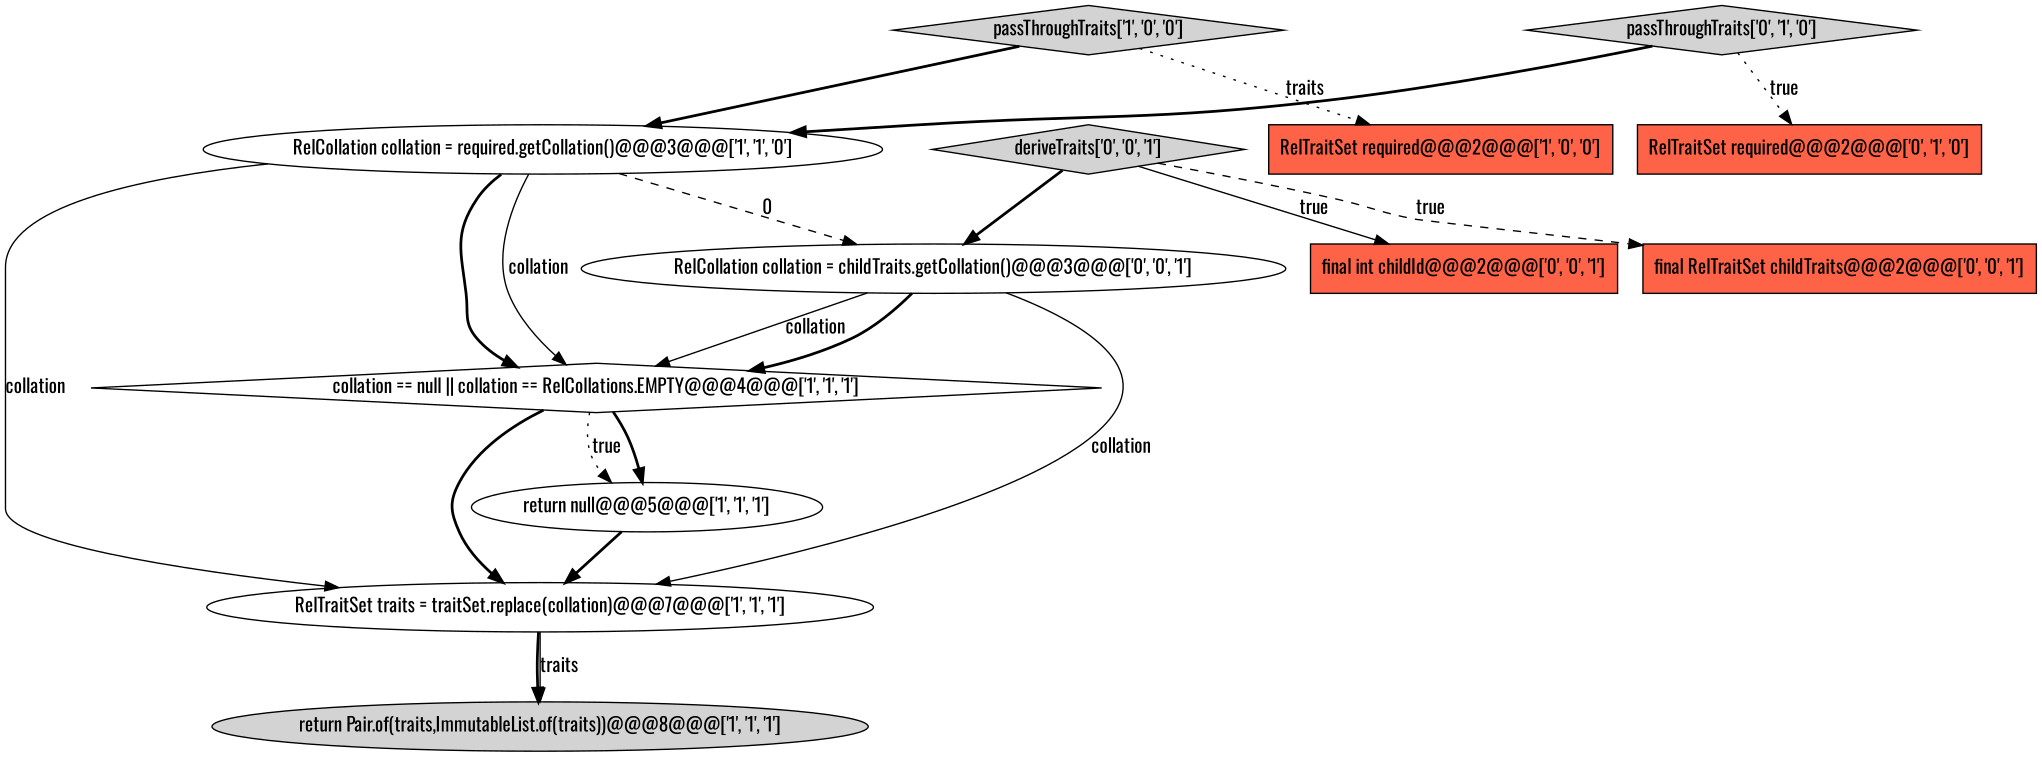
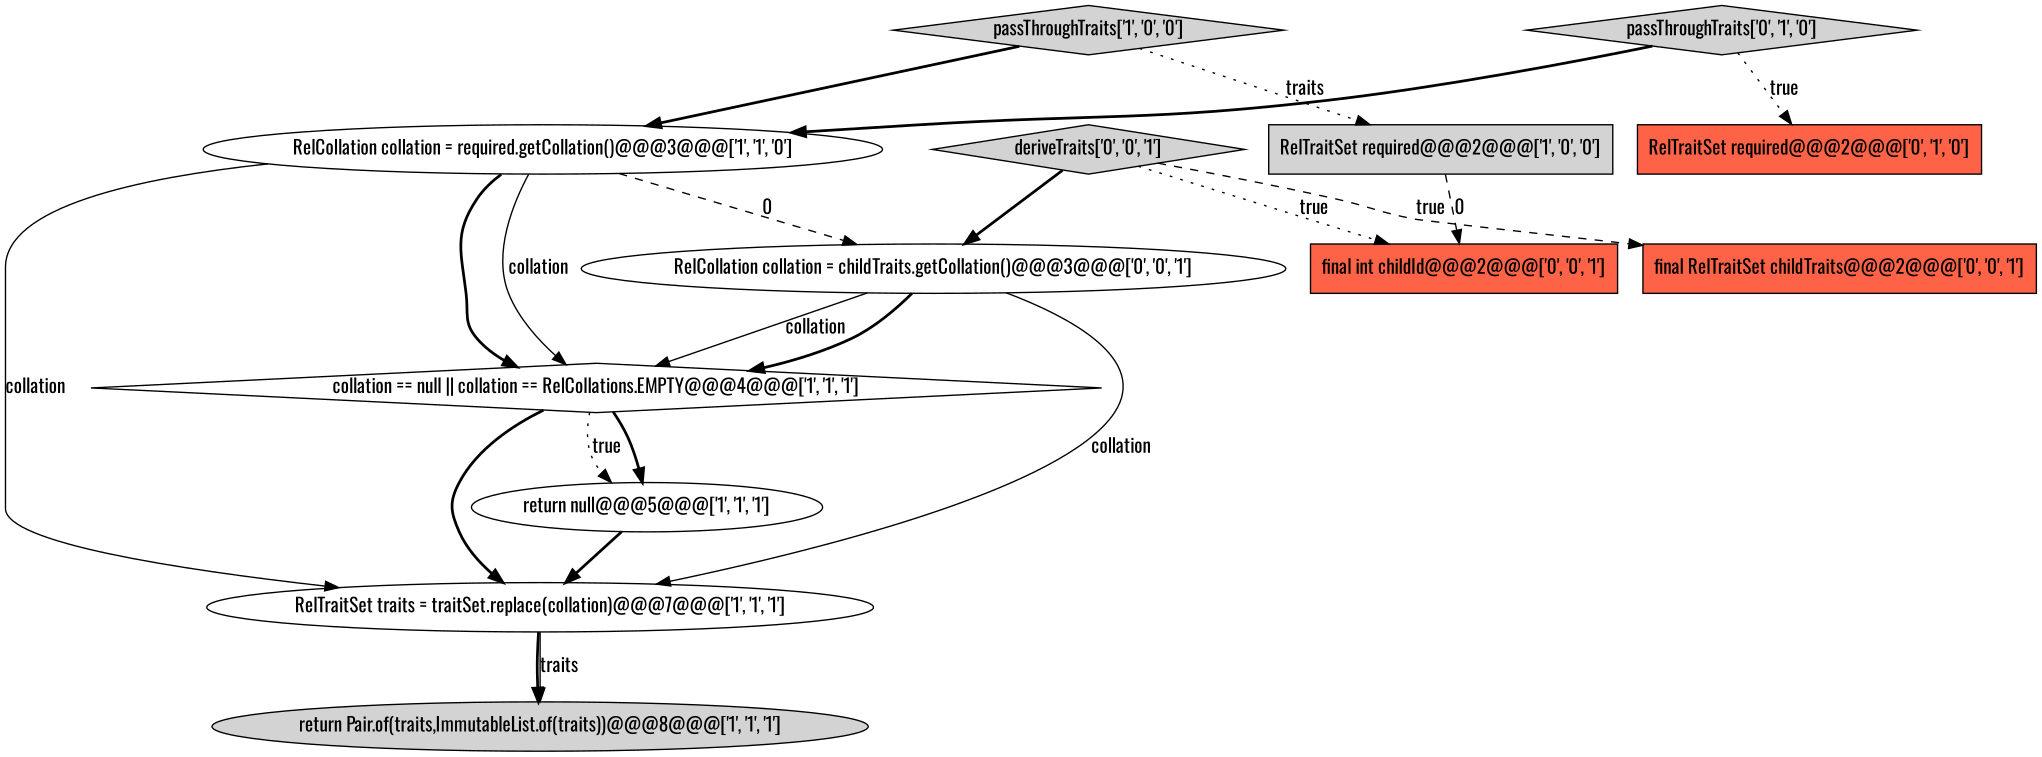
(1441, 149) -> (1441, 149)
none -> (1451, 202)
(1257, 203) -> (1257, 203)
